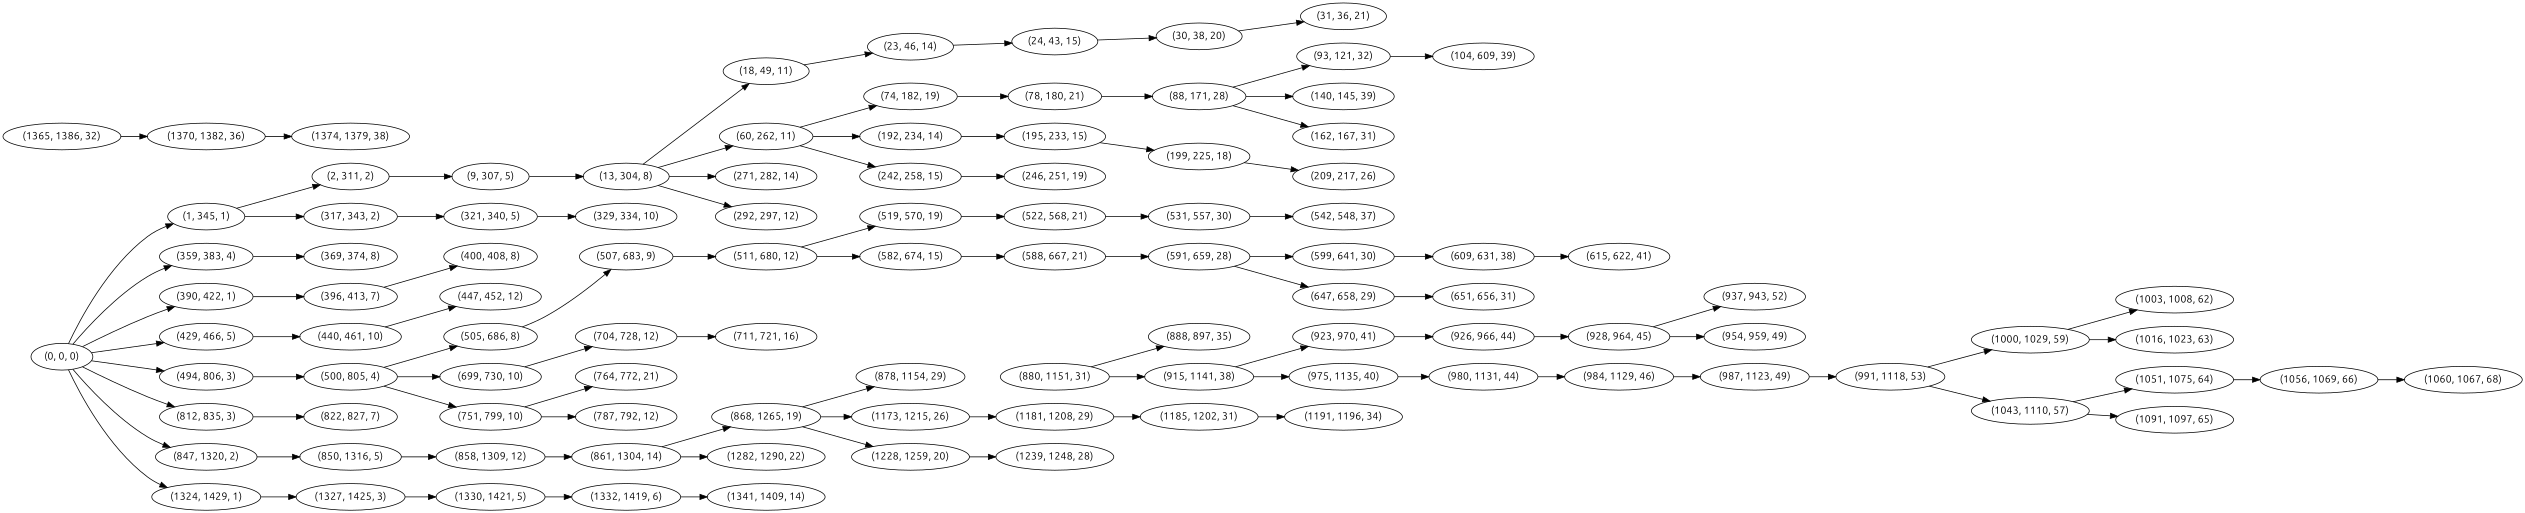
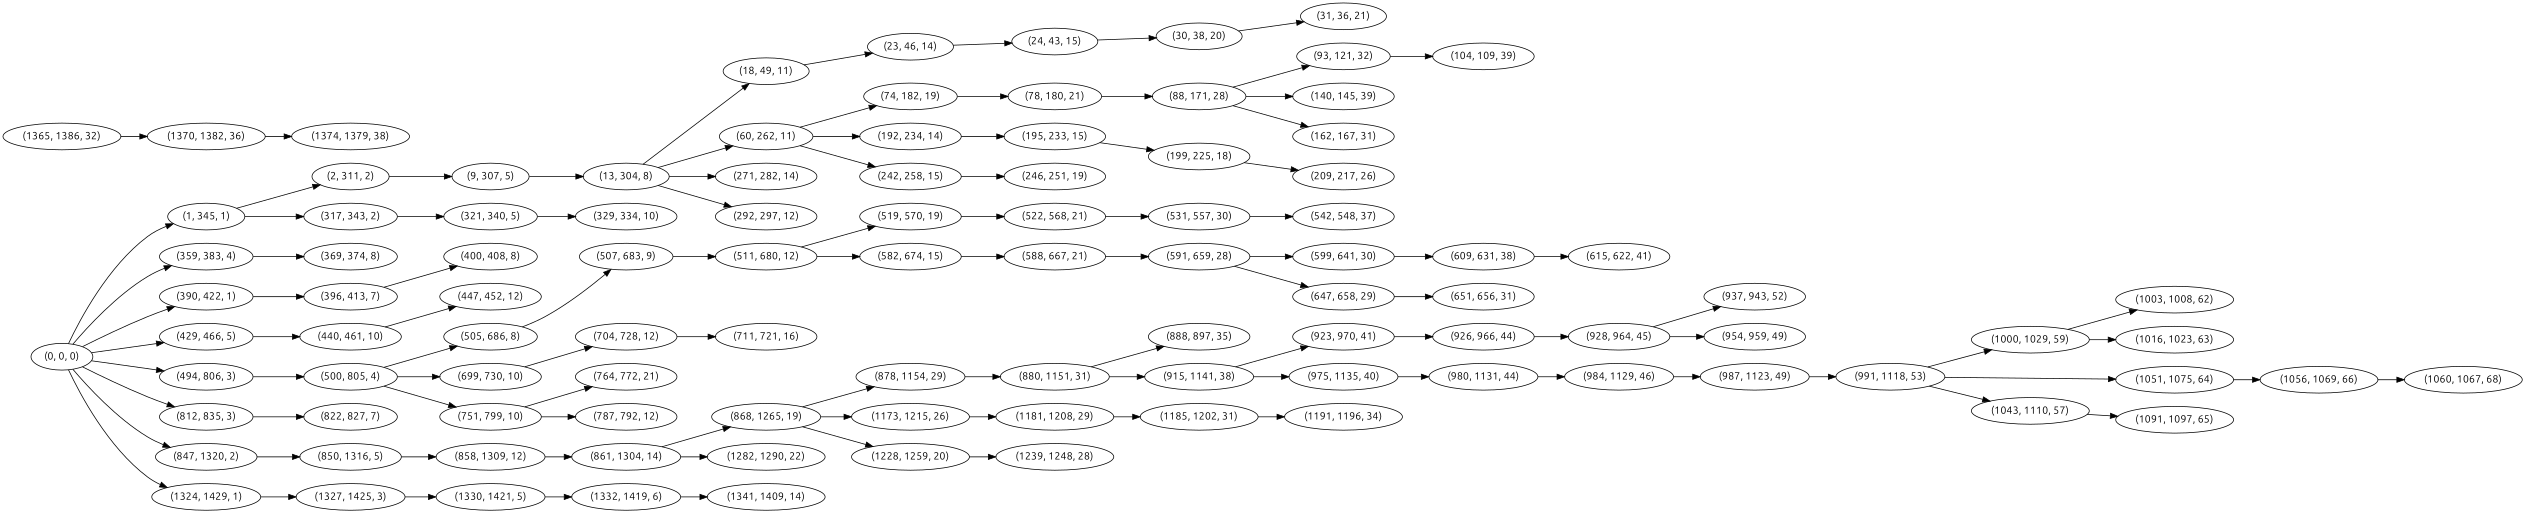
(1483, 56) -> (1483, 56)
none -> (979, 377)
(2099, 396) -> (2027, 378)
